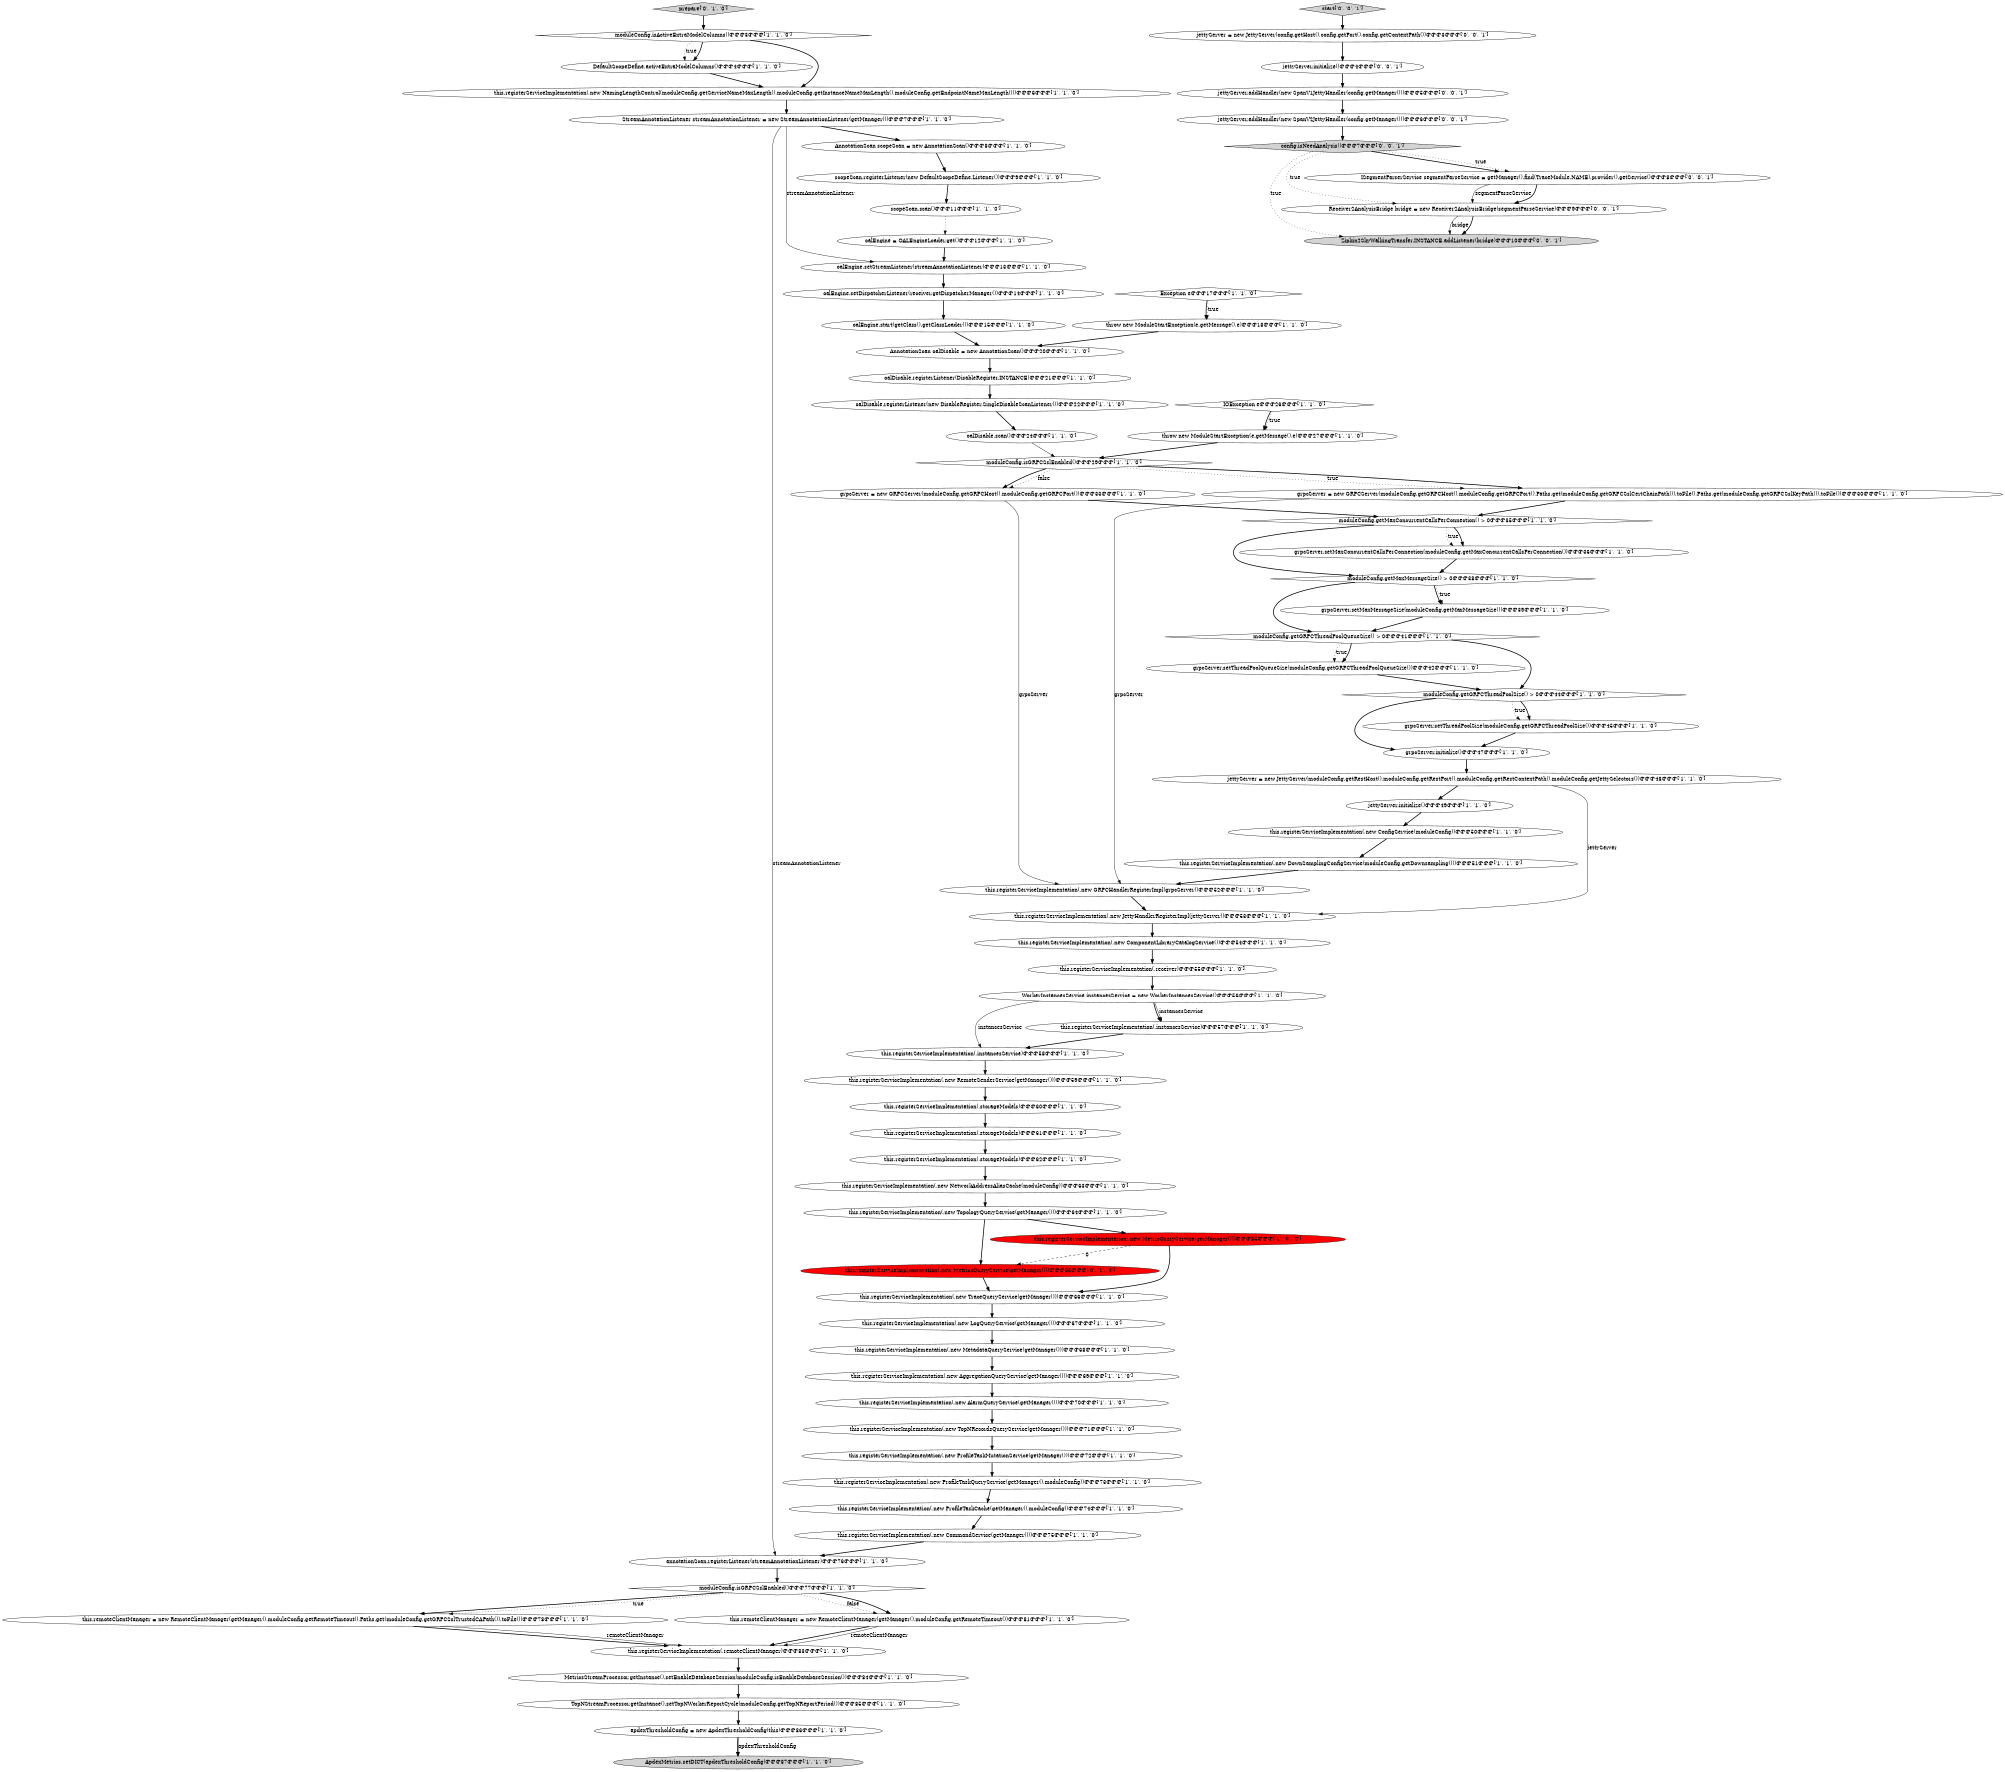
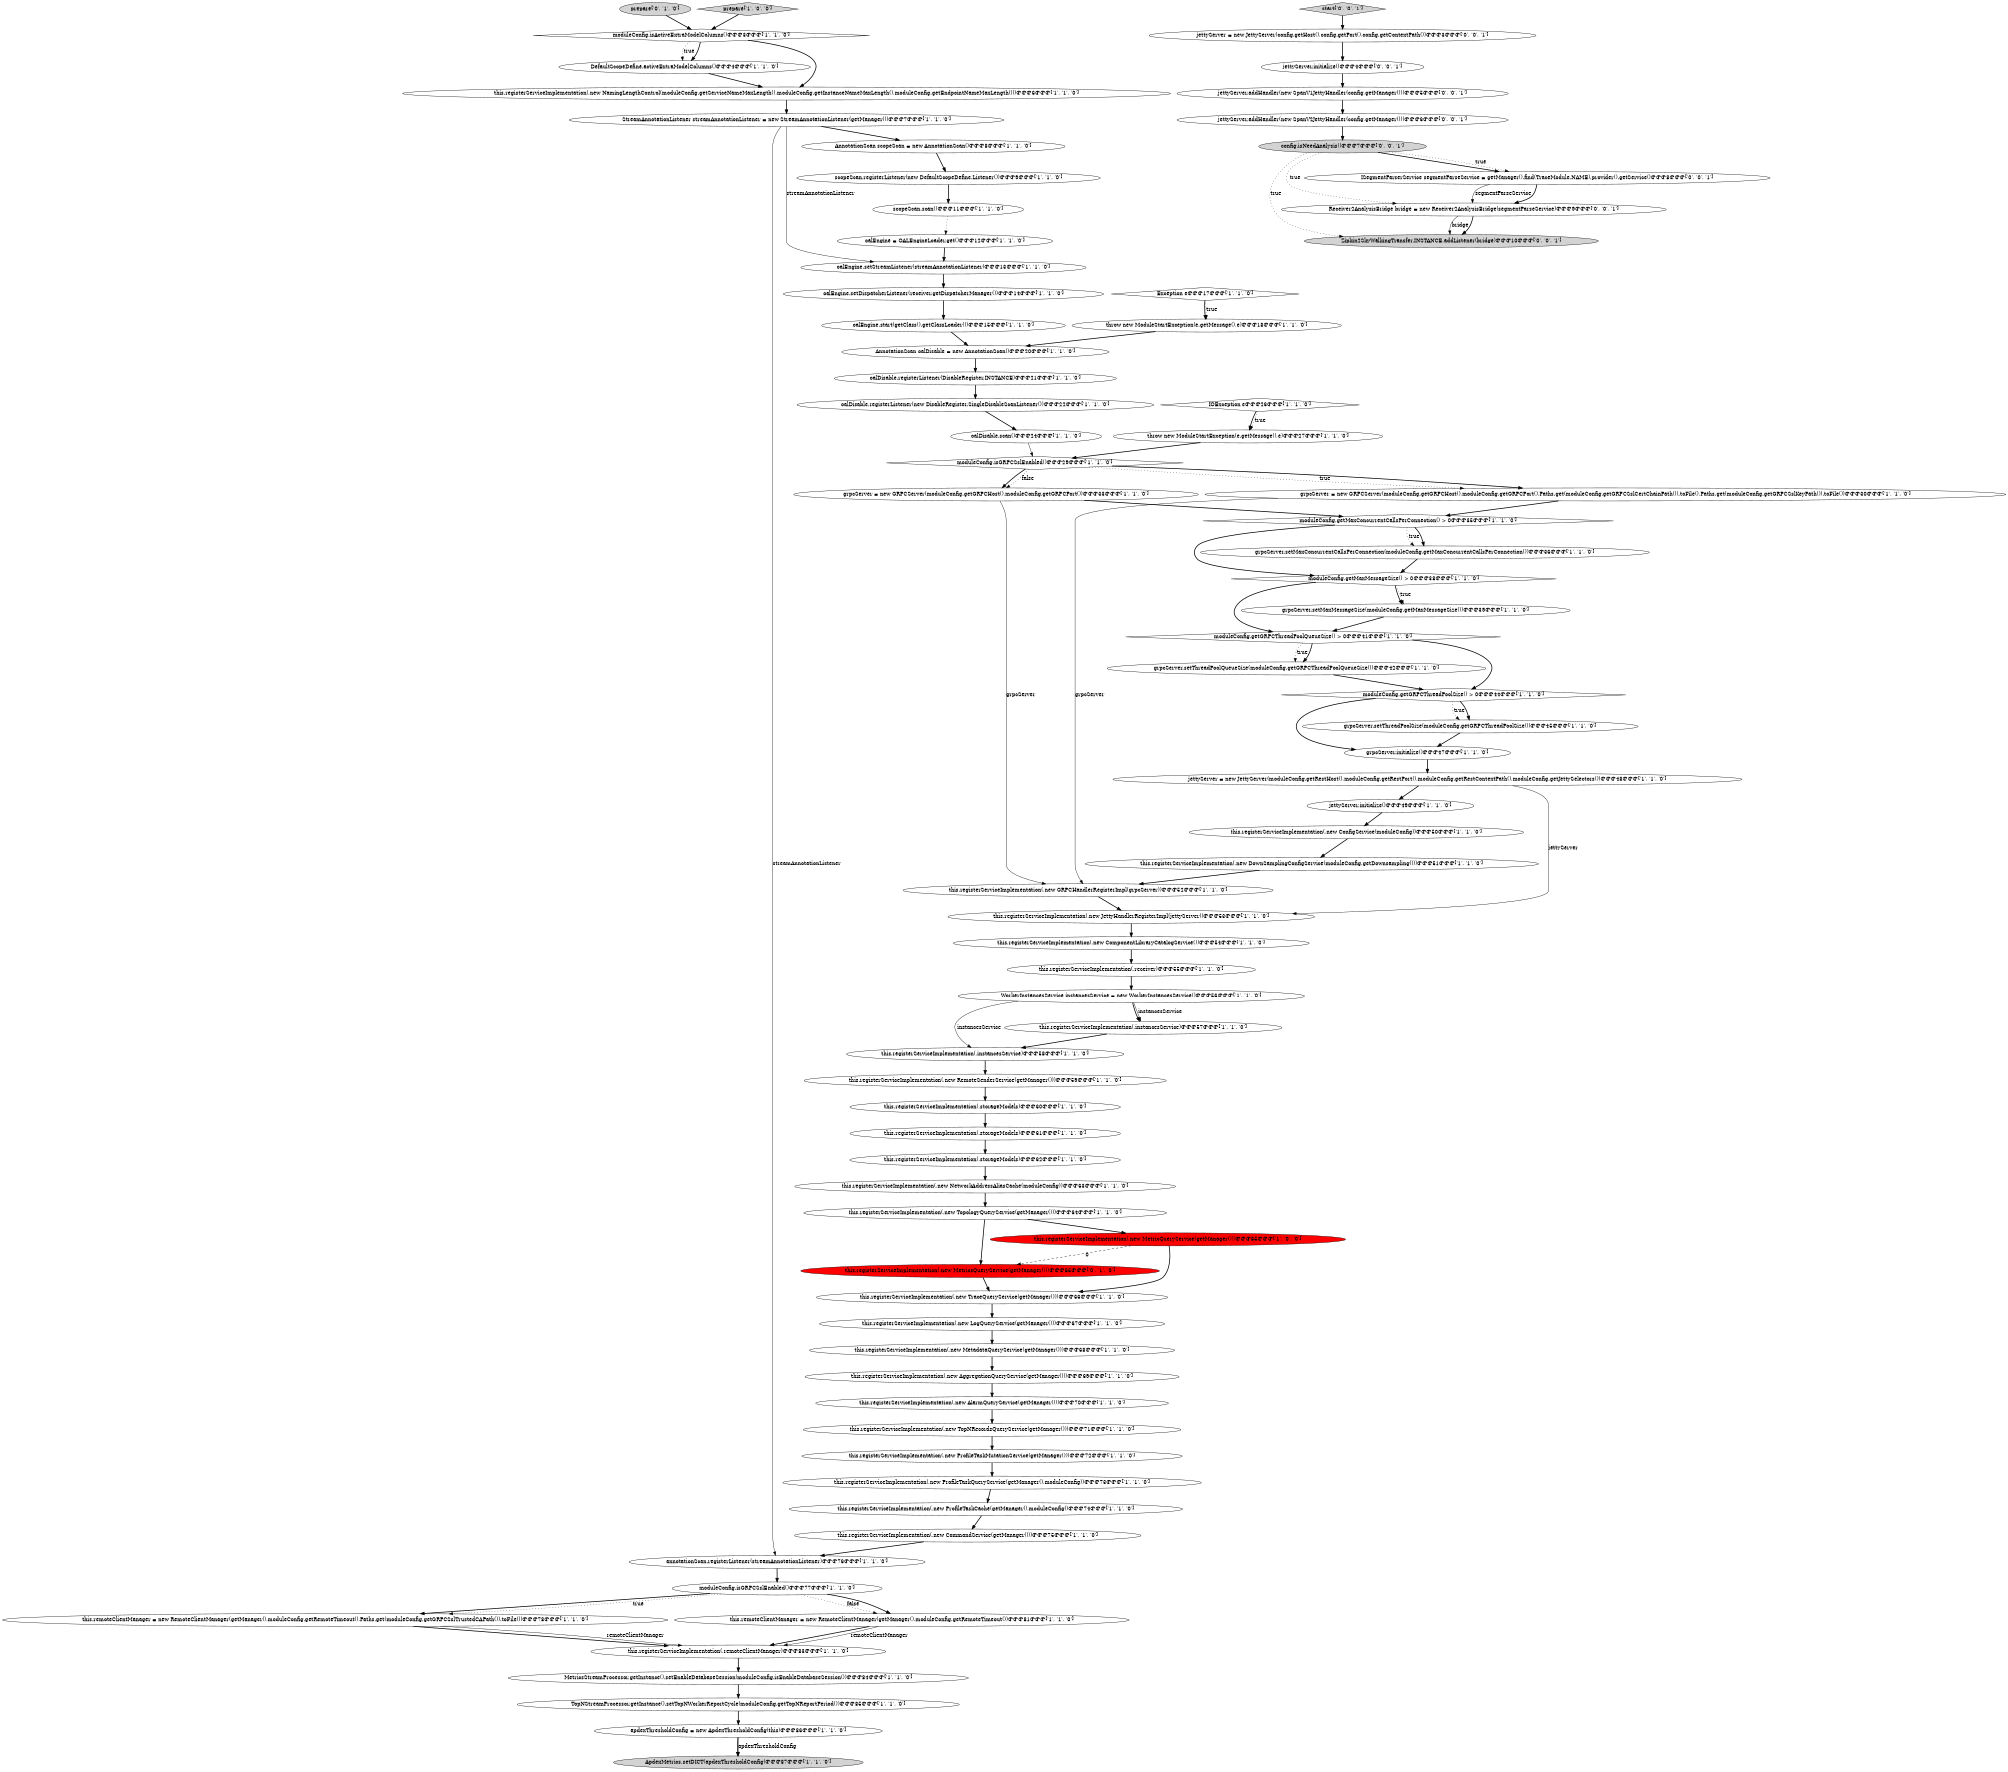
(704, 9) -> (655, 9)
none -> (748, 9)
(1343, 146) -> (1343, 146)
(777, 1588) -> (777, 1588)
